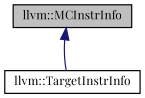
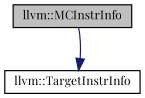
(64, 55) -> (80, 43)
